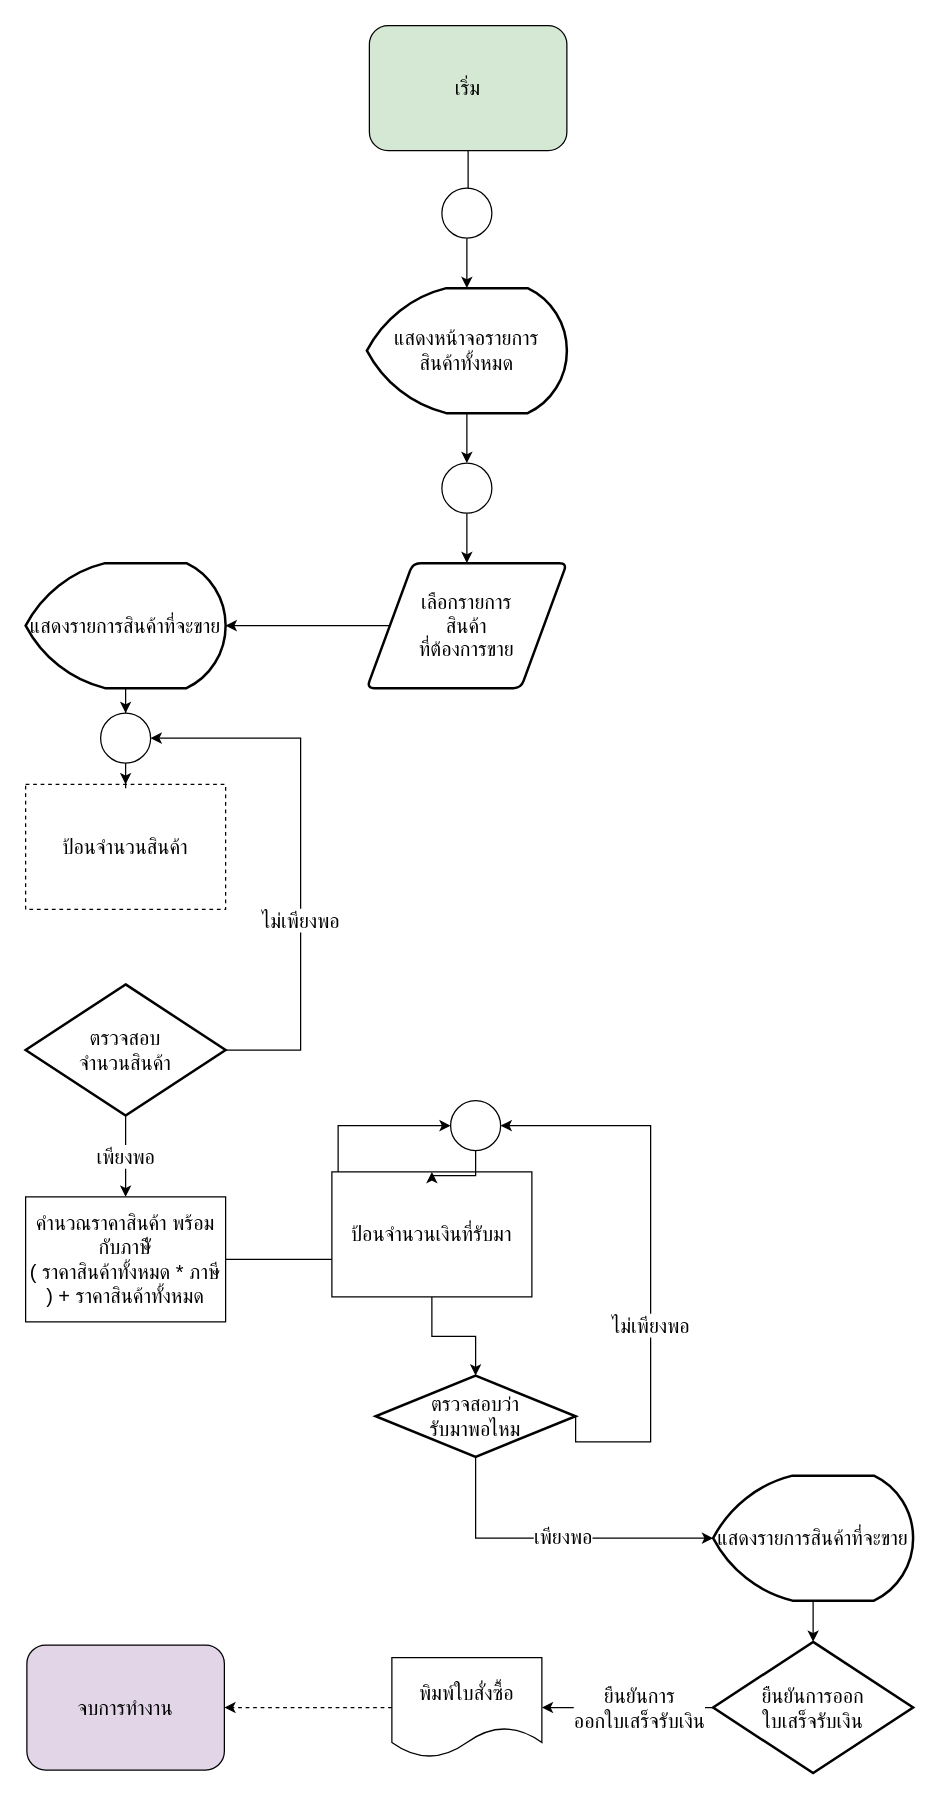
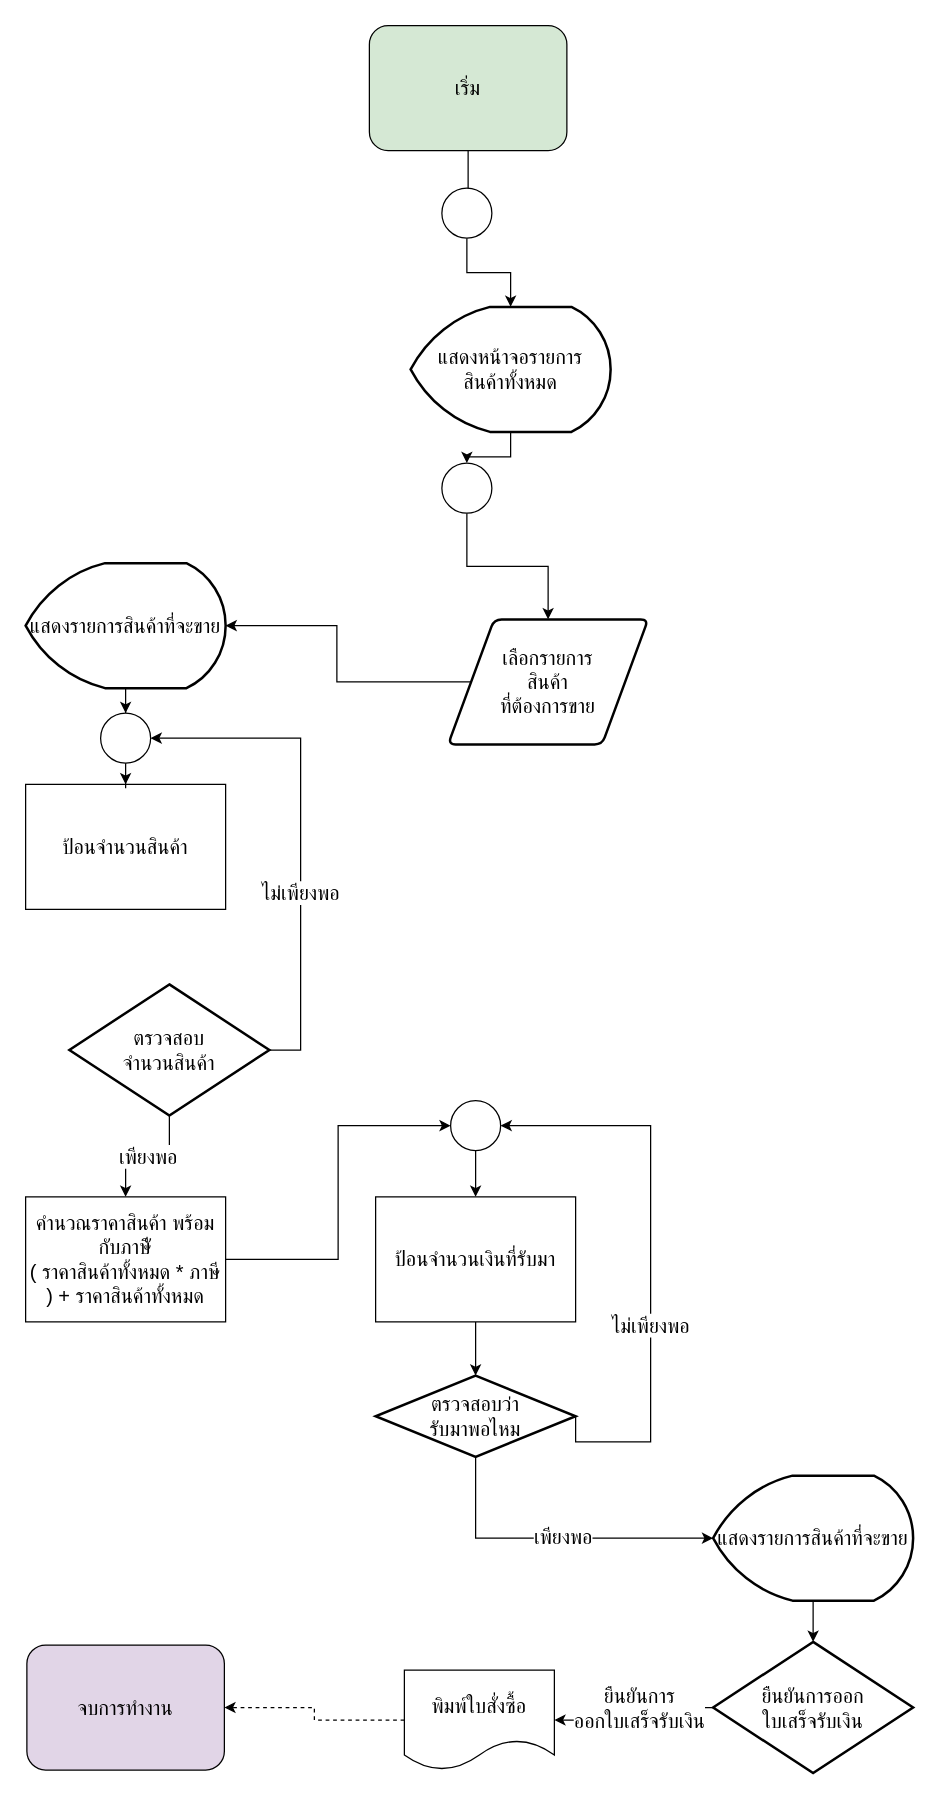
(467, 351) -> (511, 369)
(467, 626) -> (548, 682)
(126, 847) -> (126, 847)
(126, 1050) -> (169, 1050)
(432, 1234) -> (476, 1259)
(467, 1708) -> (479, 1720)
